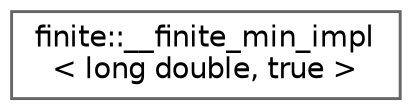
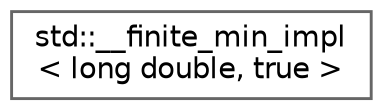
(206, 55) -> (191, 55)
